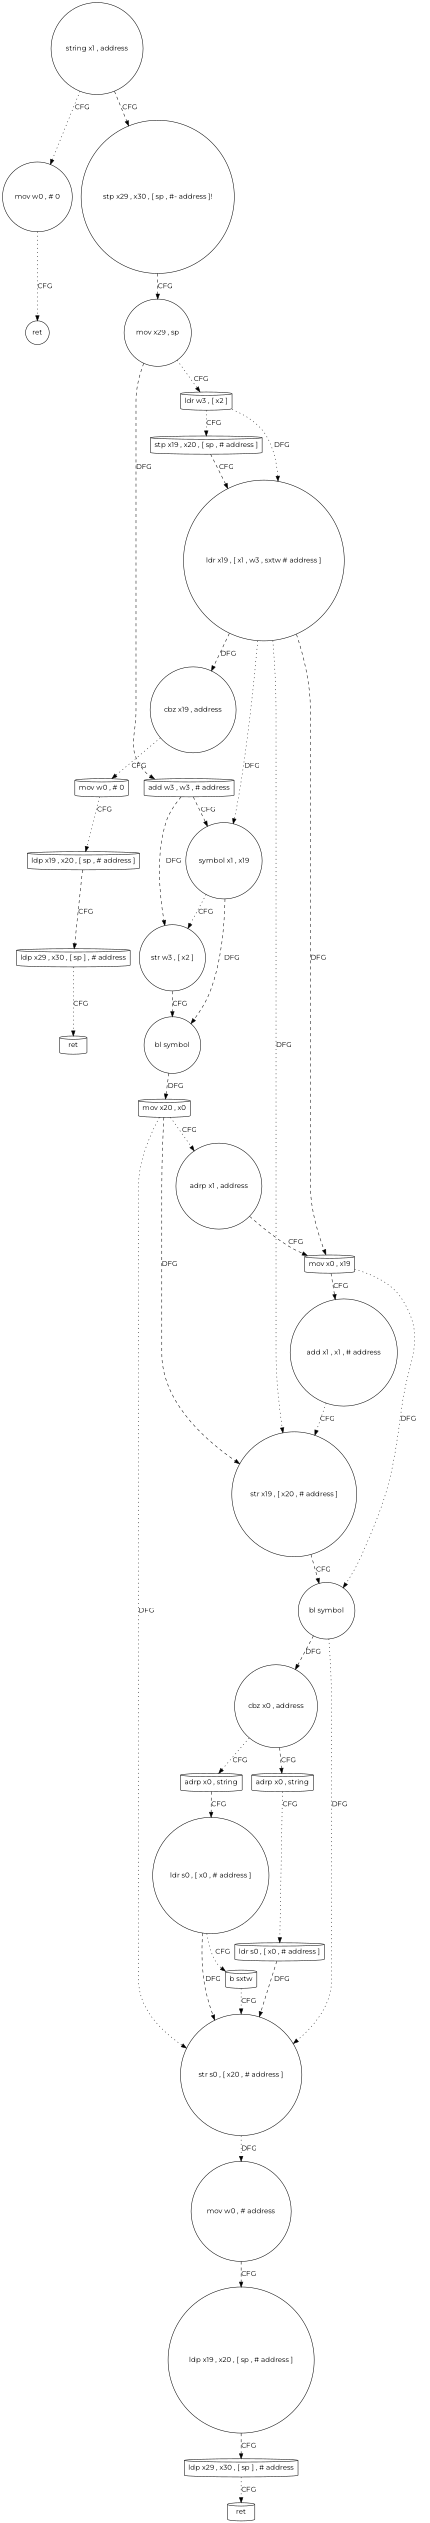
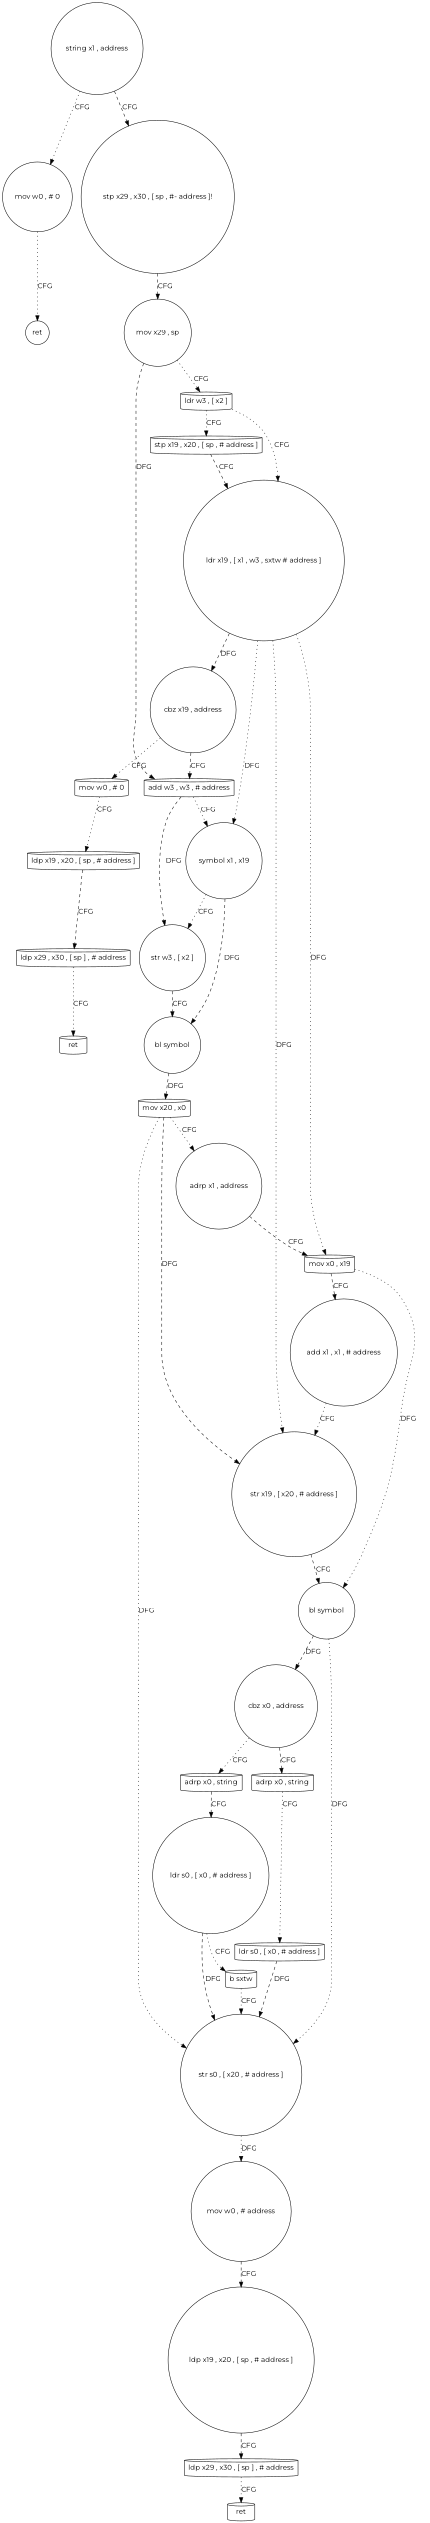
(282, 445) -> (282, 445)
none -> (190, 763)
(199, 809) -> (199, 809)
(310, 942) -> (310, 942)
